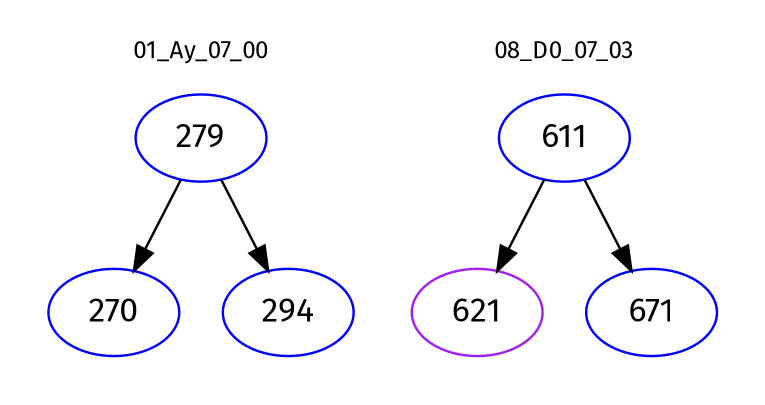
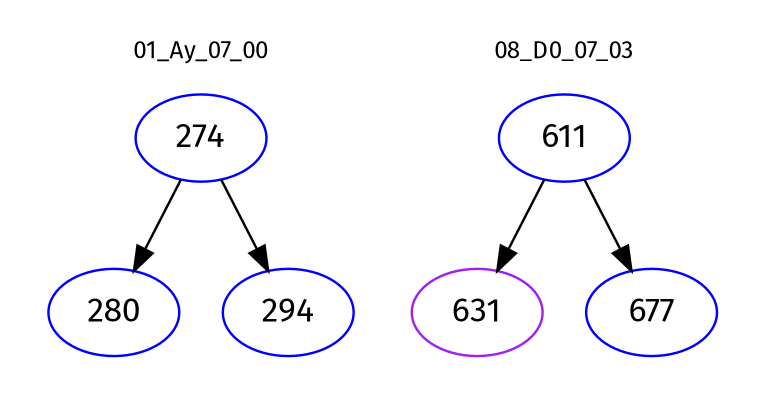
(201, 138) -> (201, 138)
(114, 312) -> (114, 312)
(477, 312) -> (477, 312)
(652, 312) -> (652, 312)
